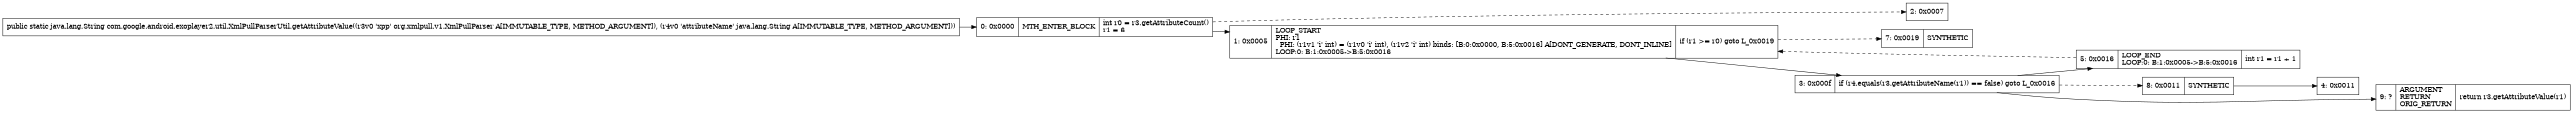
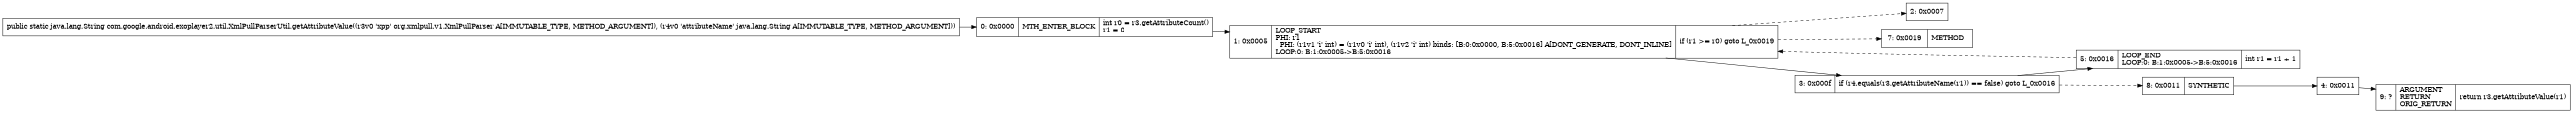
(1557, 15) -> (1817, 20)
(1114, 30) -> (1114, 30)
(1948, 38) -> (1948, 38)
(2184, 102) -> (2365, 88)
